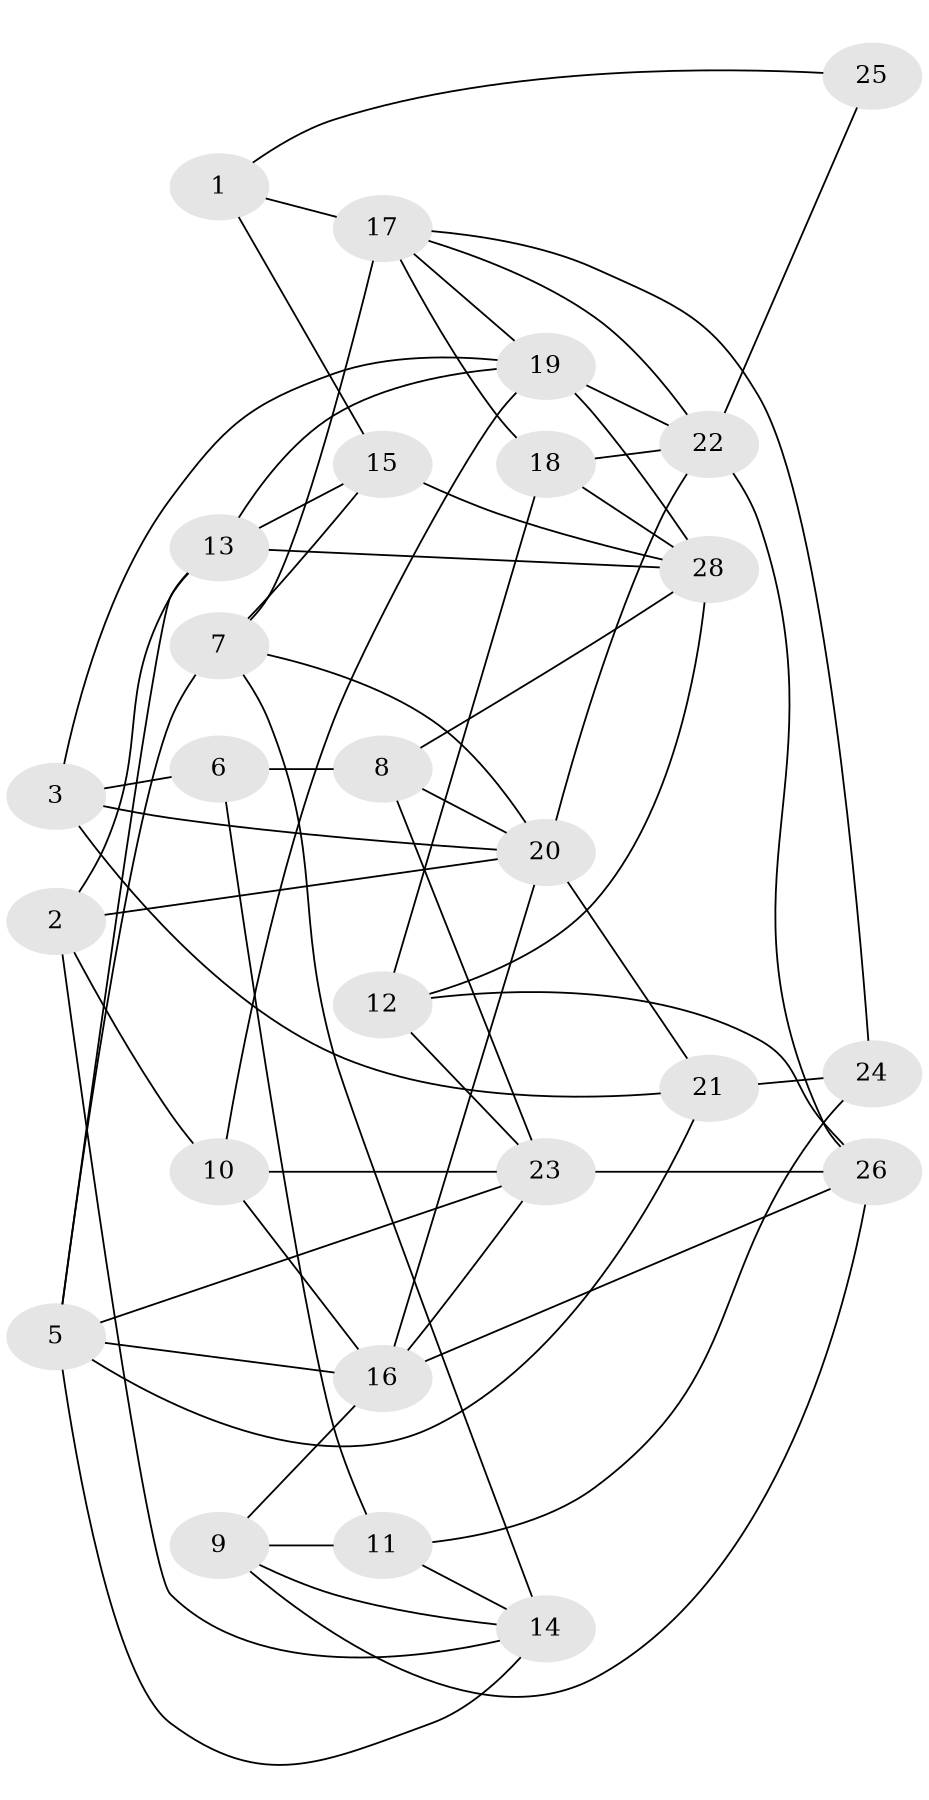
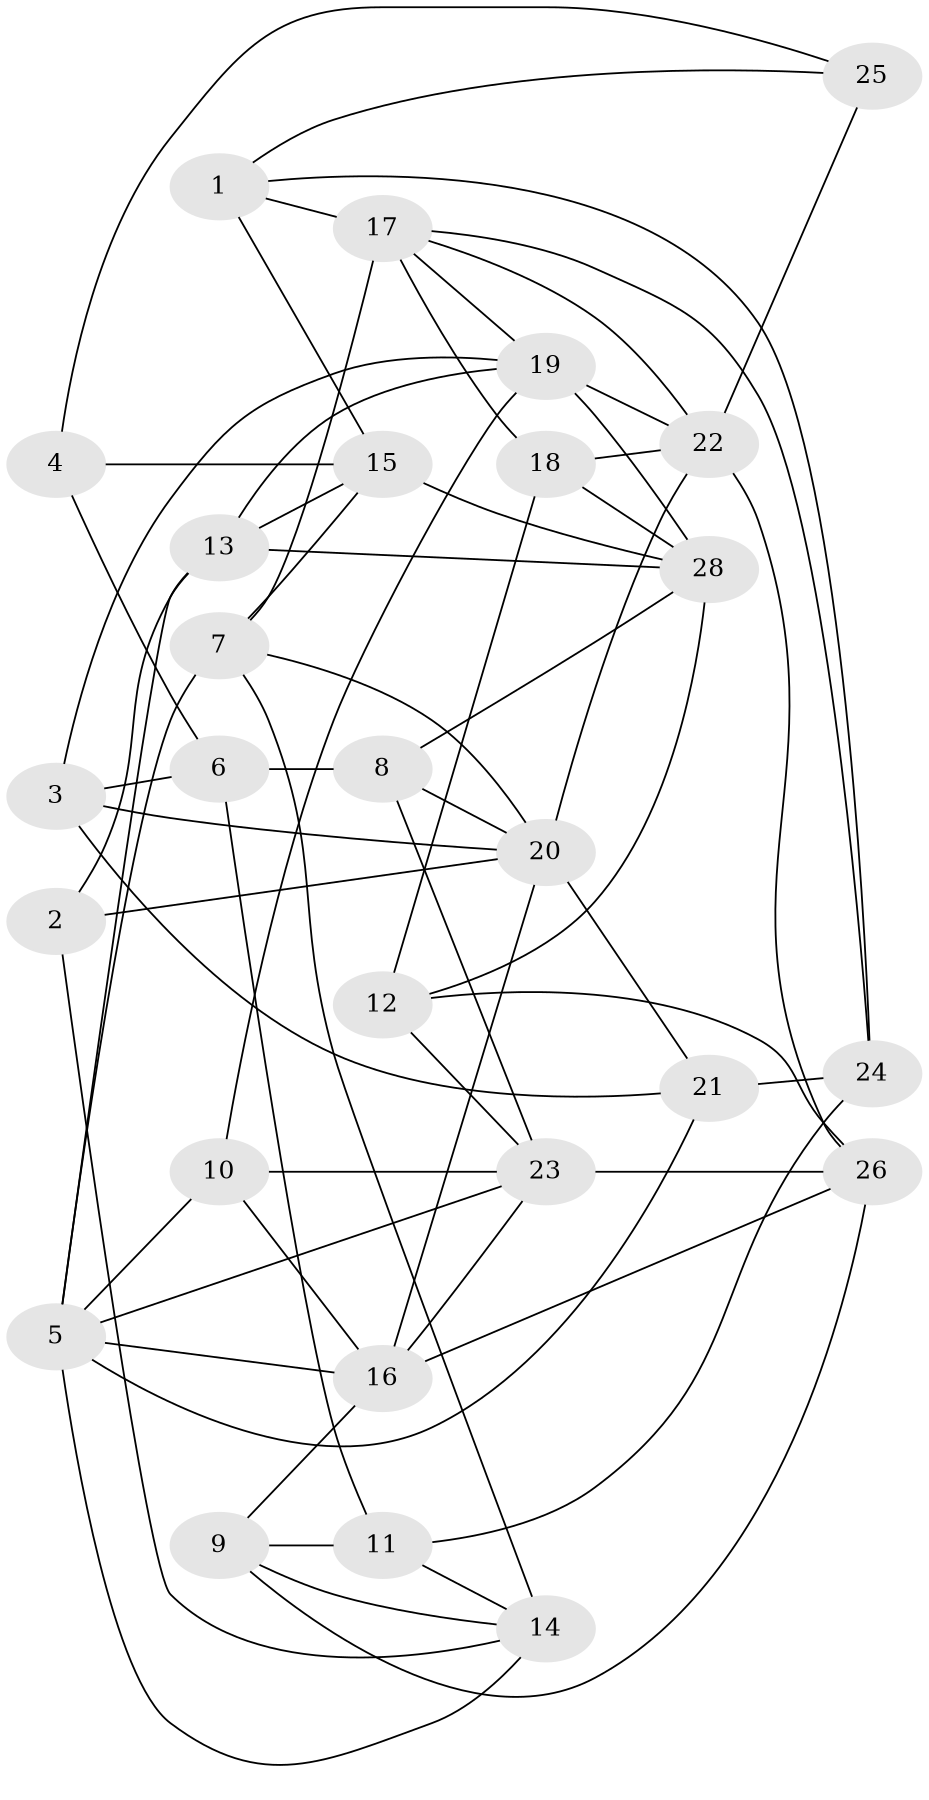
none -> (795, 415)
none -> (56, 464)
(130, 1050) -> (138, 1254)
